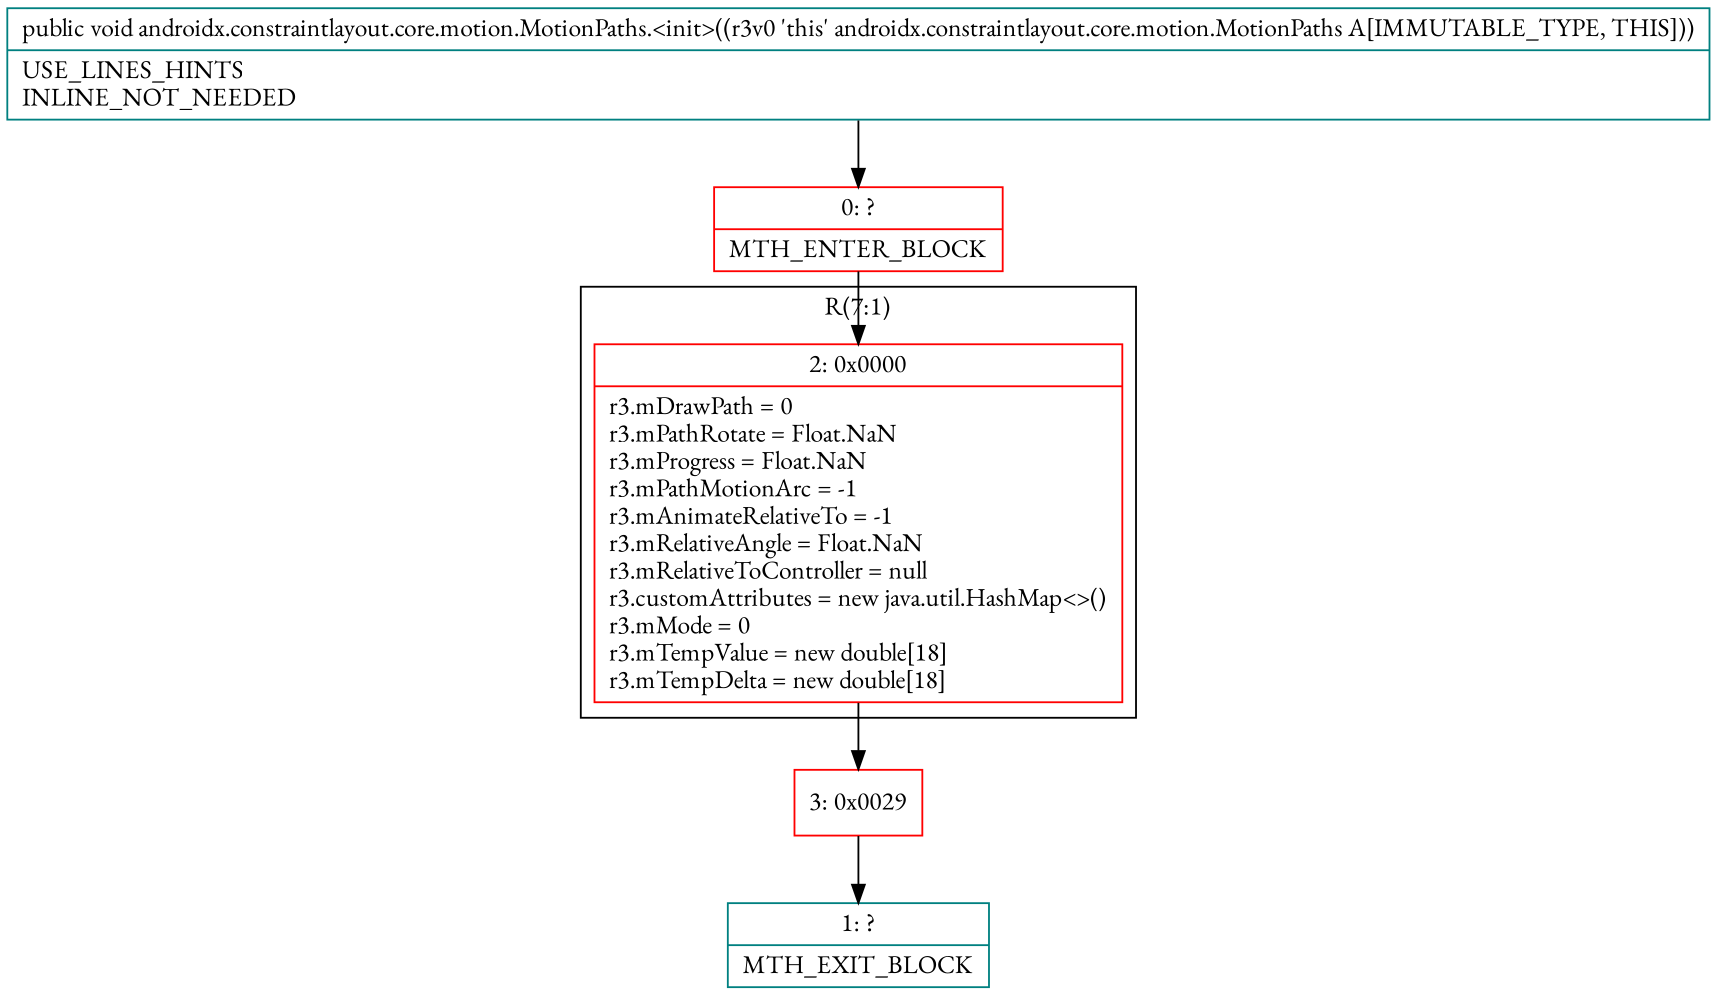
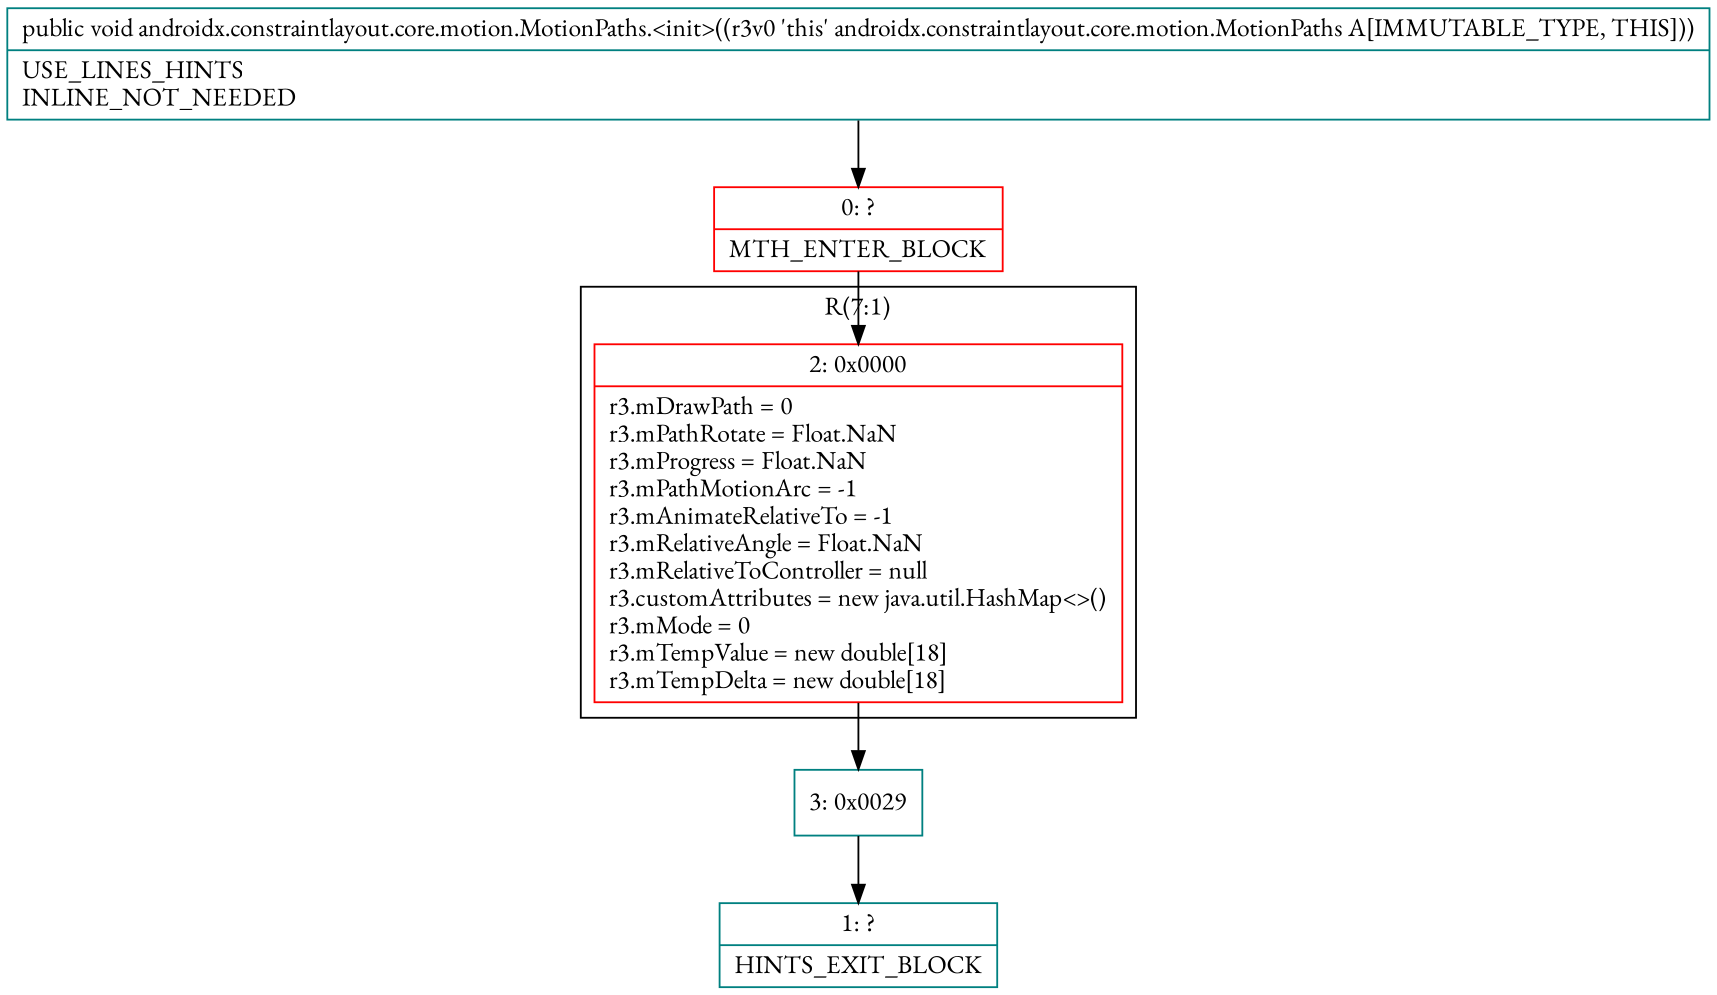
(858, 803) -> (858, 803)
(858, 965) -> (858, 965)
